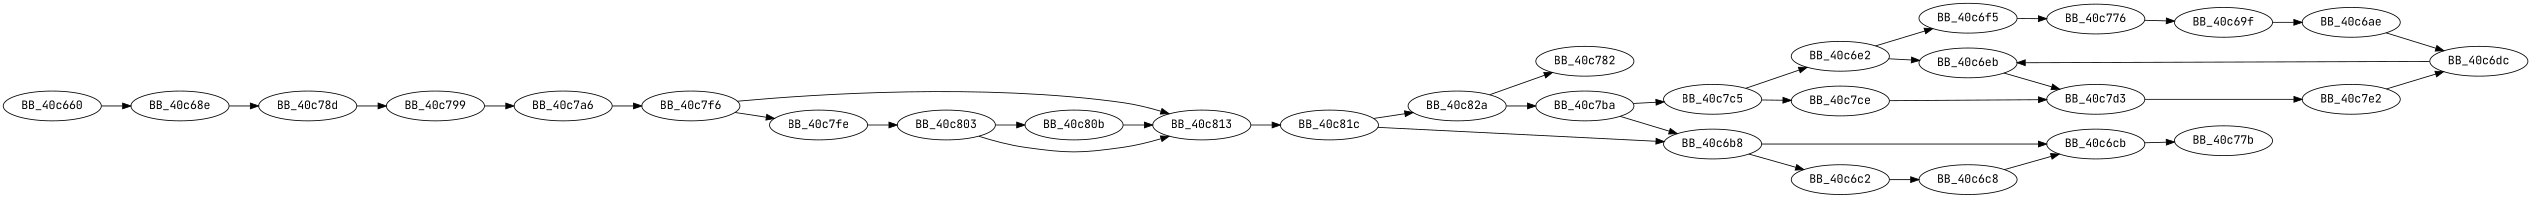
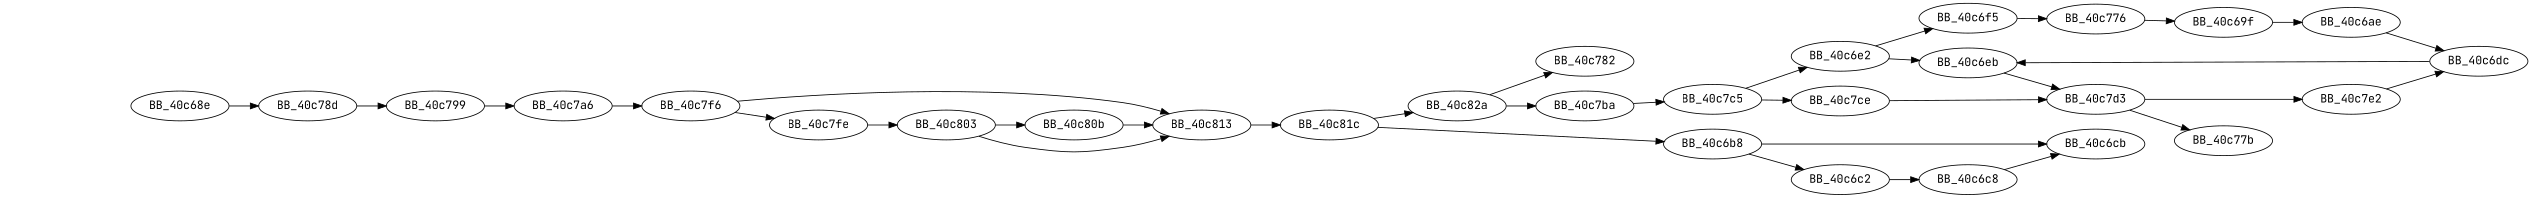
(52, 106) -> none
(1645, 124) -> none
(2155, 142) -> (2156, 119)
